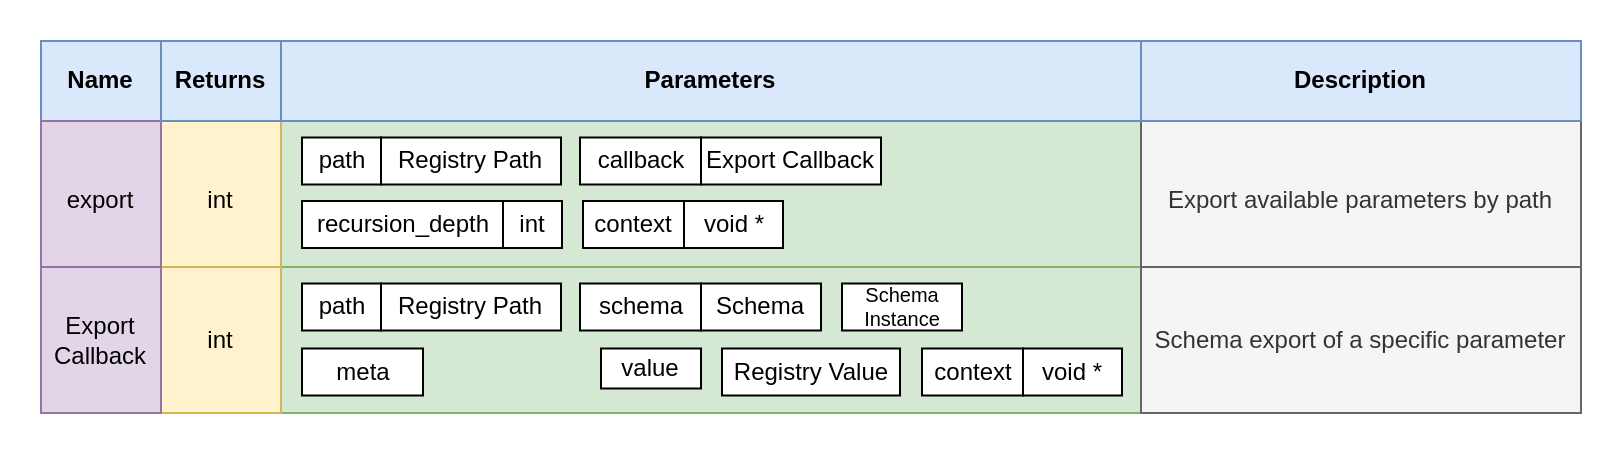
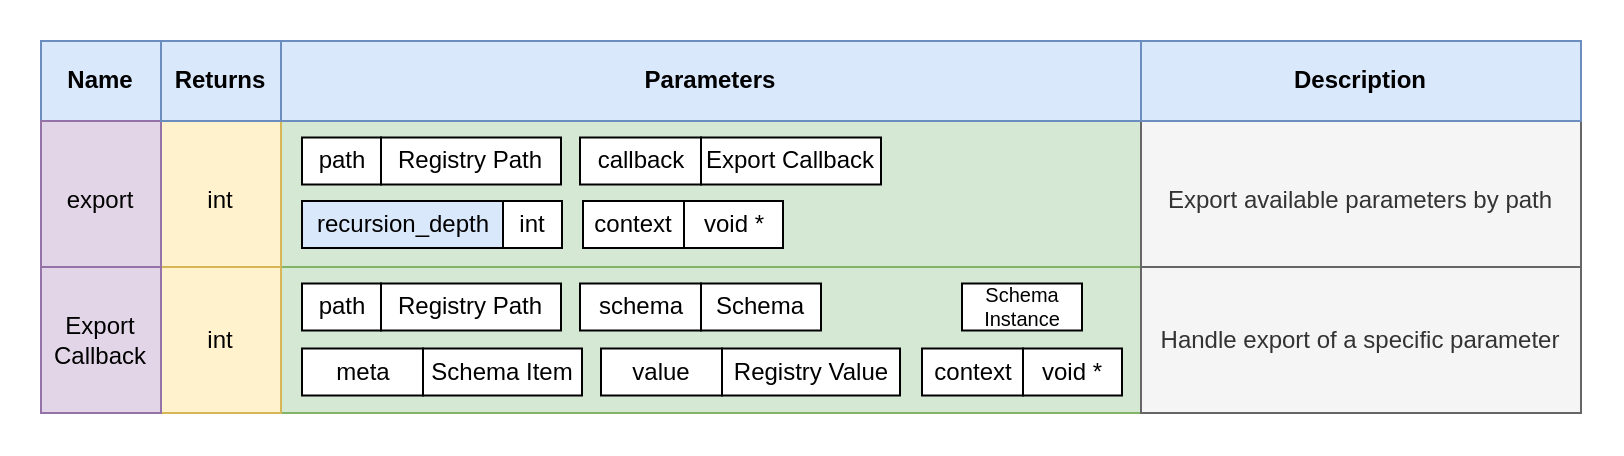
(403, 225) -> (403, 225)
(902, 307) -> (1022, 307)
(1361, 341) -> (1361, 341)
(651, 369) -> (662, 372)
none -> (503, 372)
